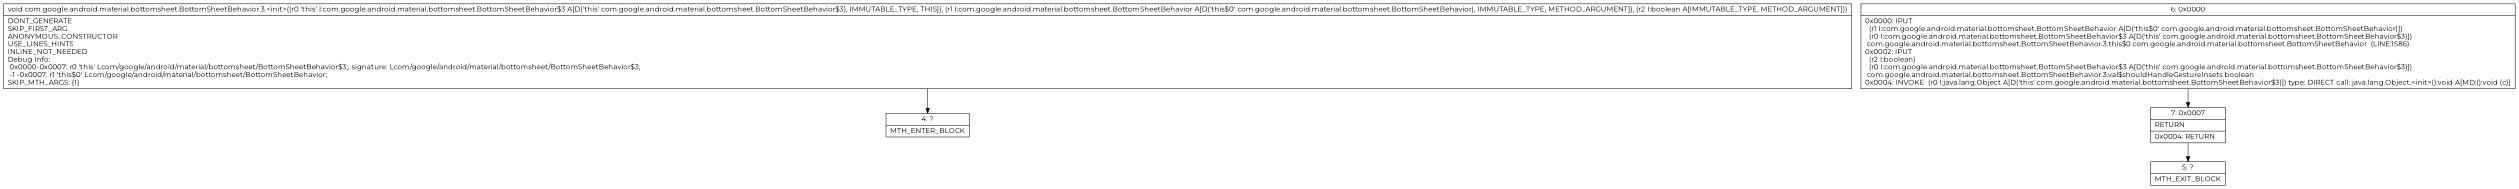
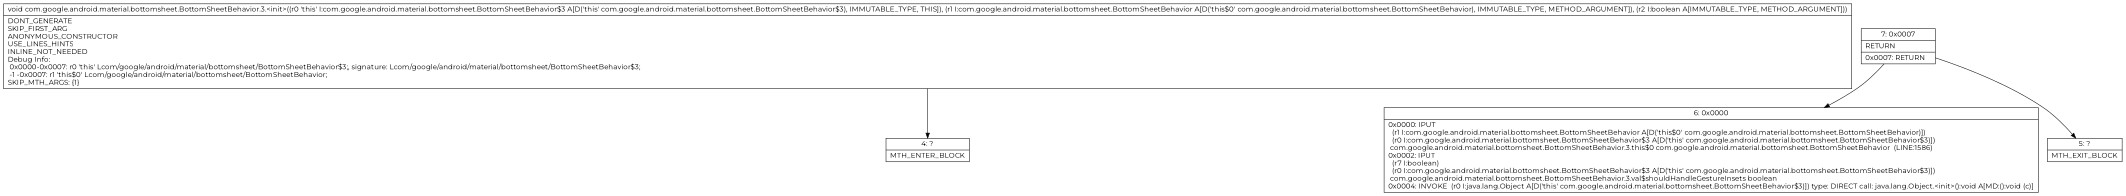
(1891, 60) -> (1414, 163)
(2188, 95) -> (1859, 87)
(2188, 137) -> (1898, 58)
